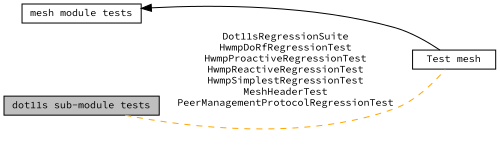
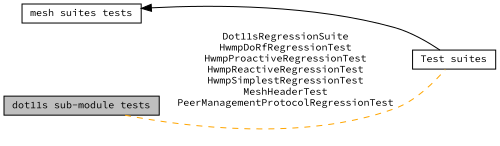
(82, 14) -> (82, 14)
(454, 60) -> (454, 60)
